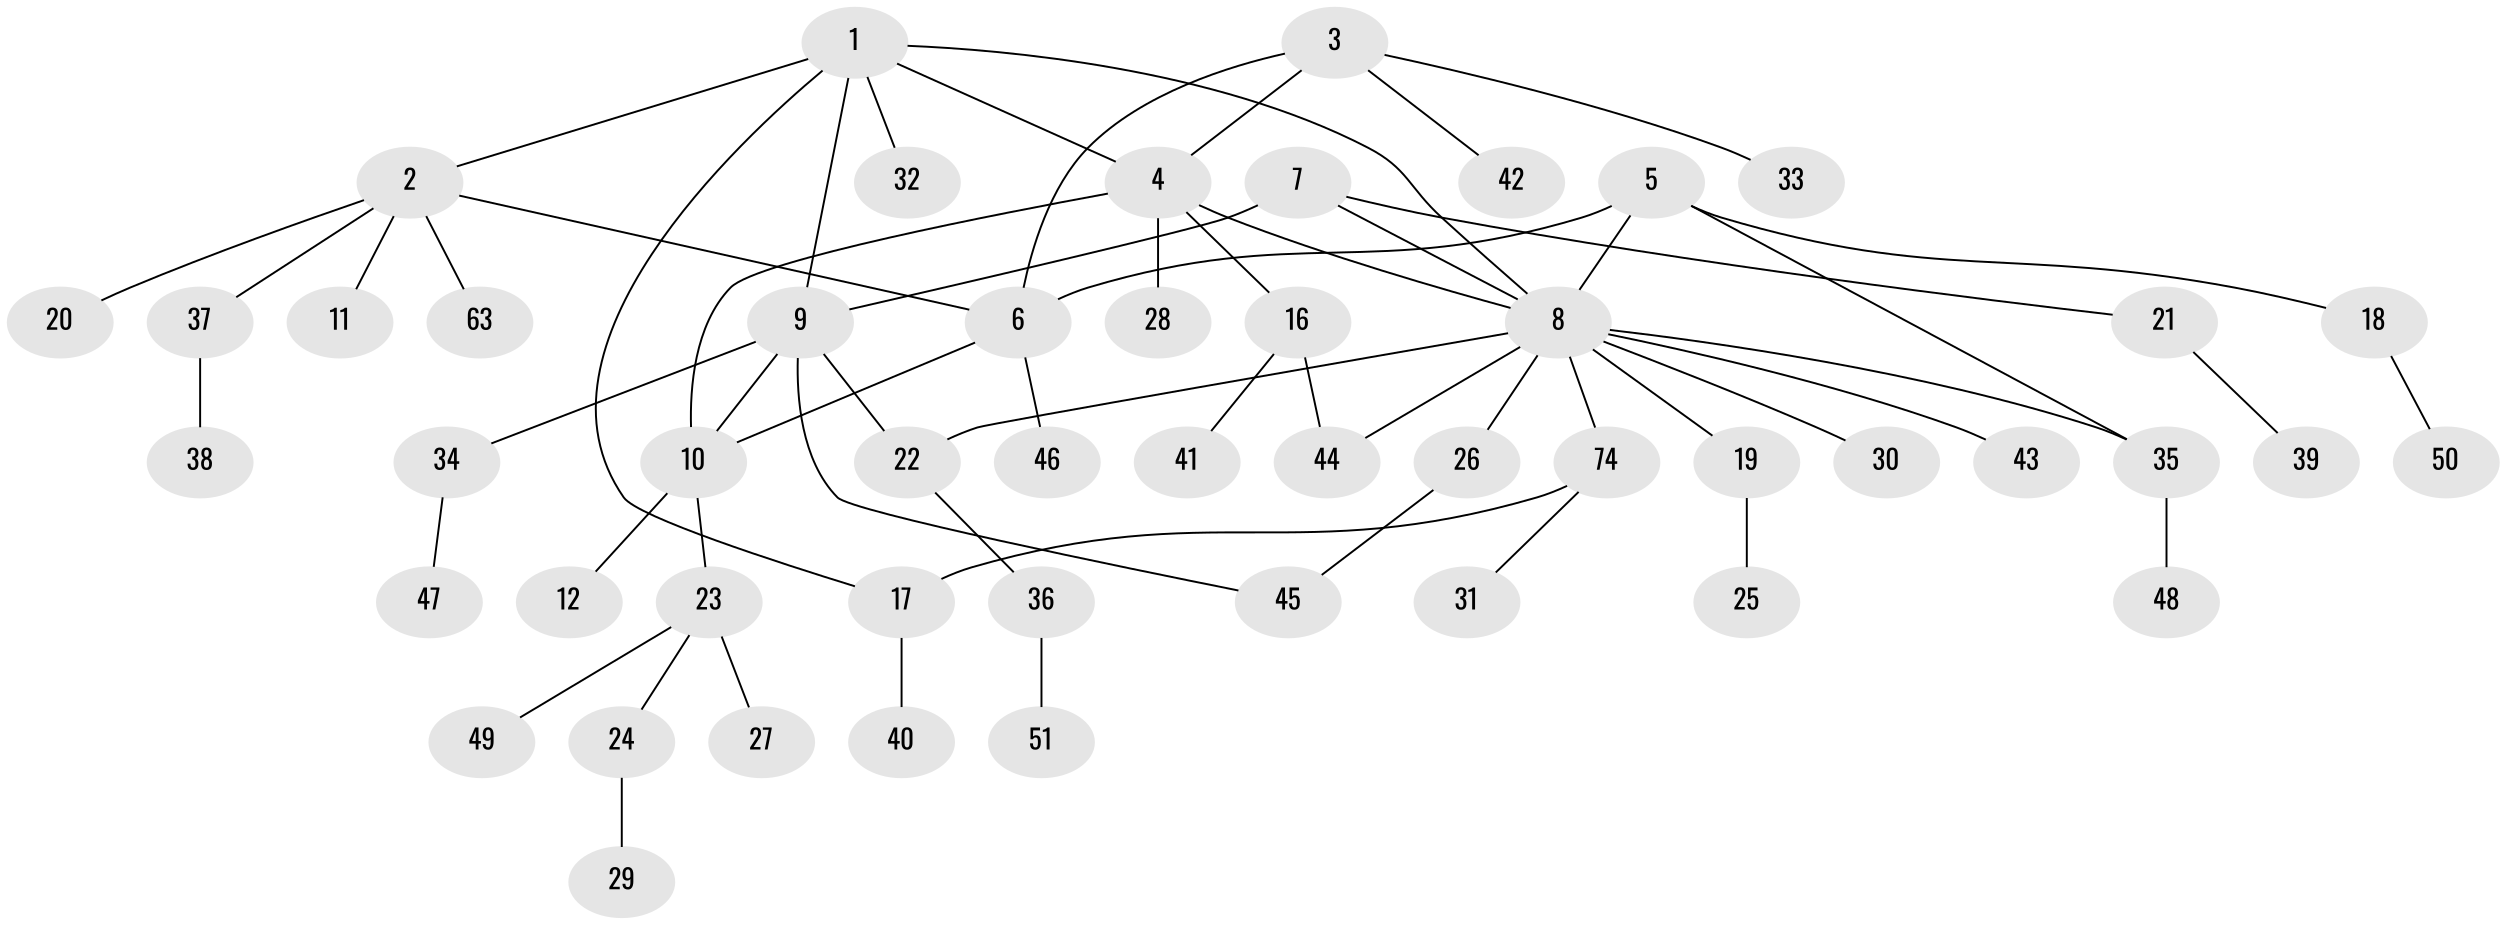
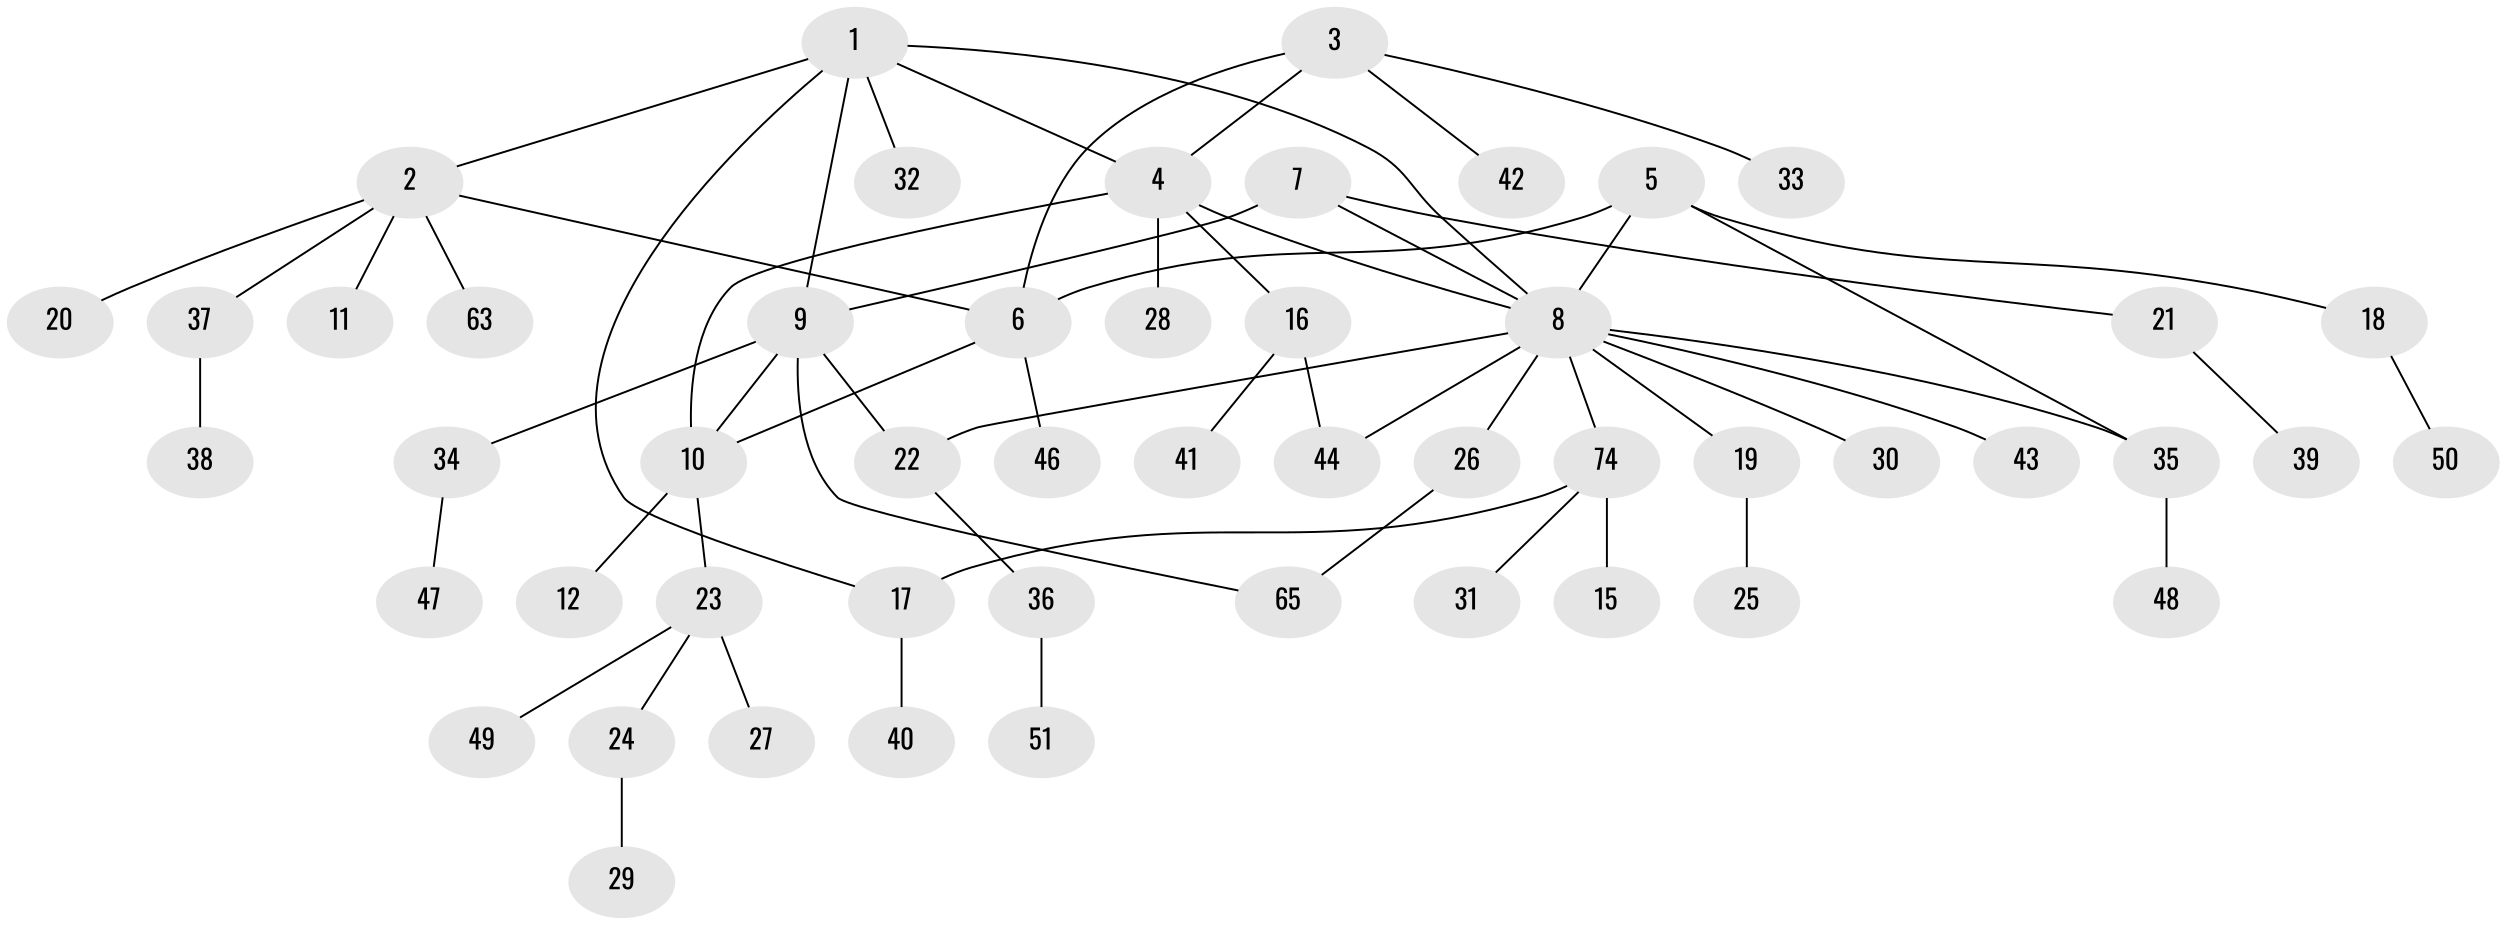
(1288, 602) -> (1288, 602)
none -> (1607, 602)
